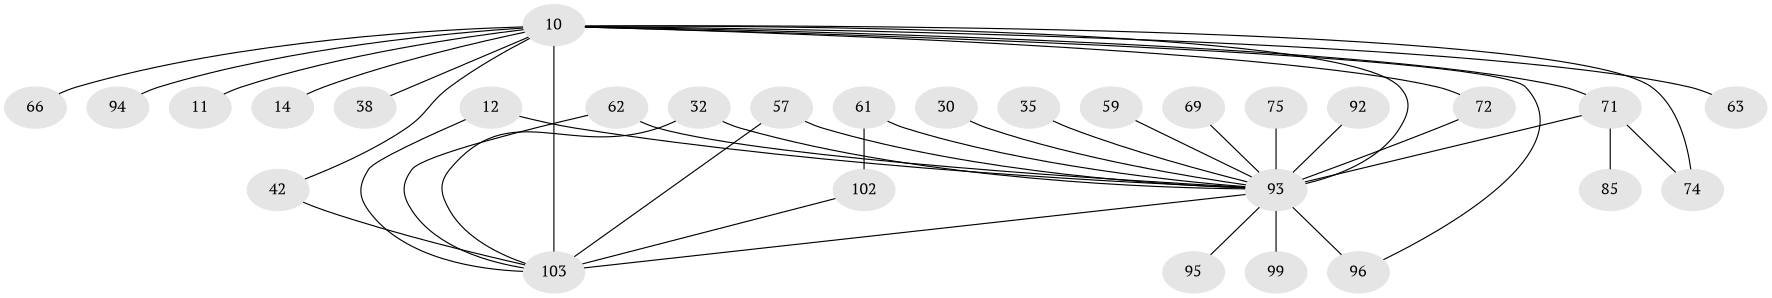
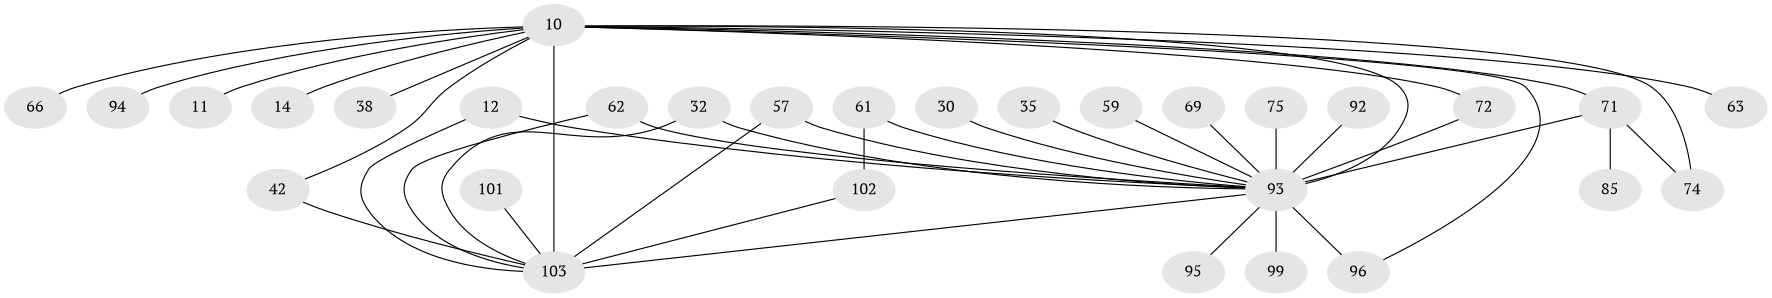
none -> (491, 190)
